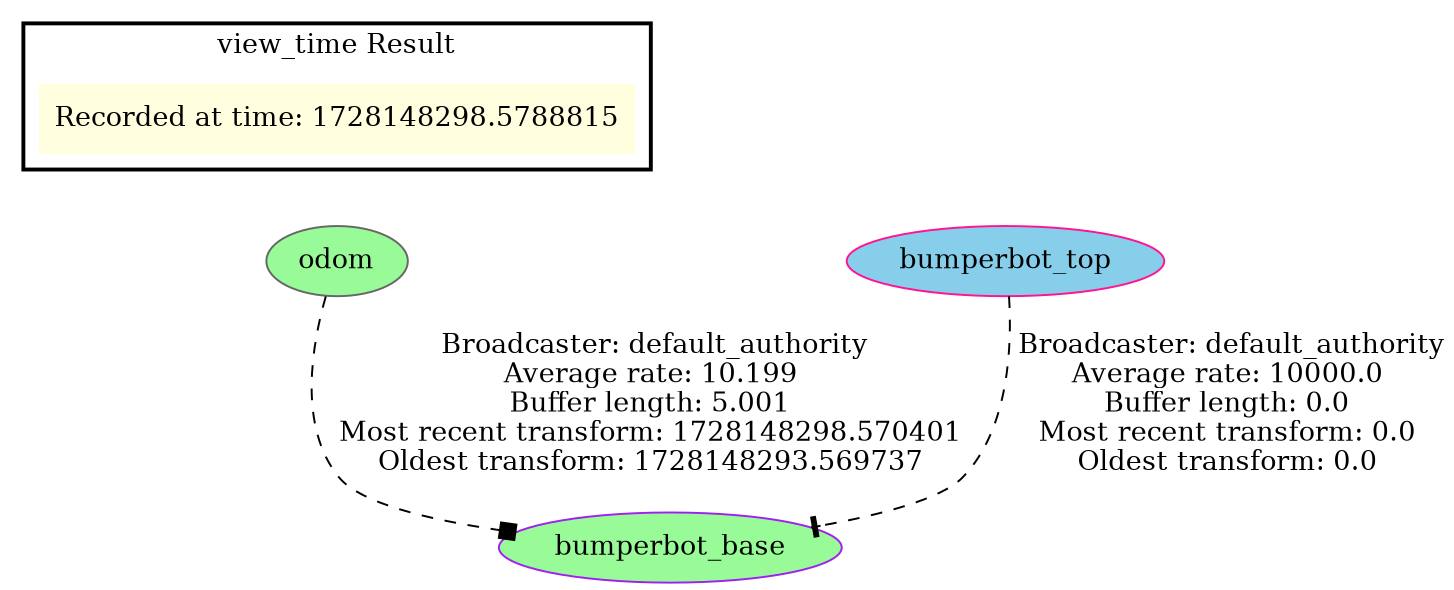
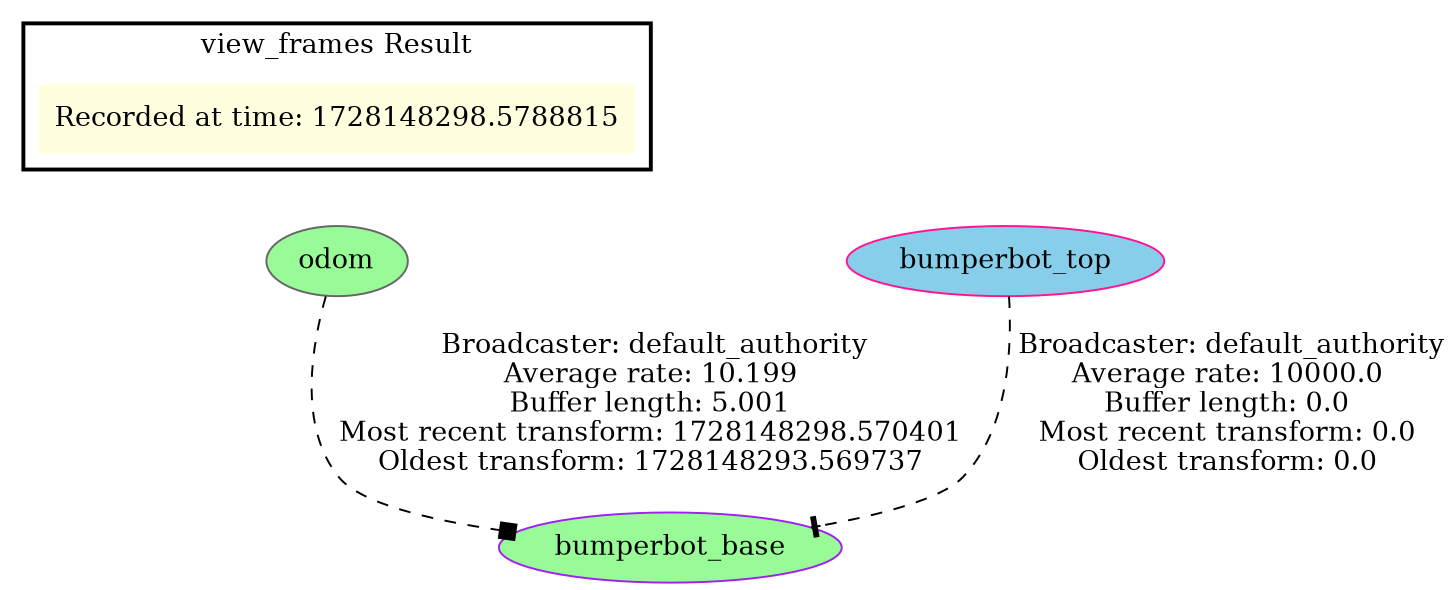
(337, 46) -> (337, 46)
